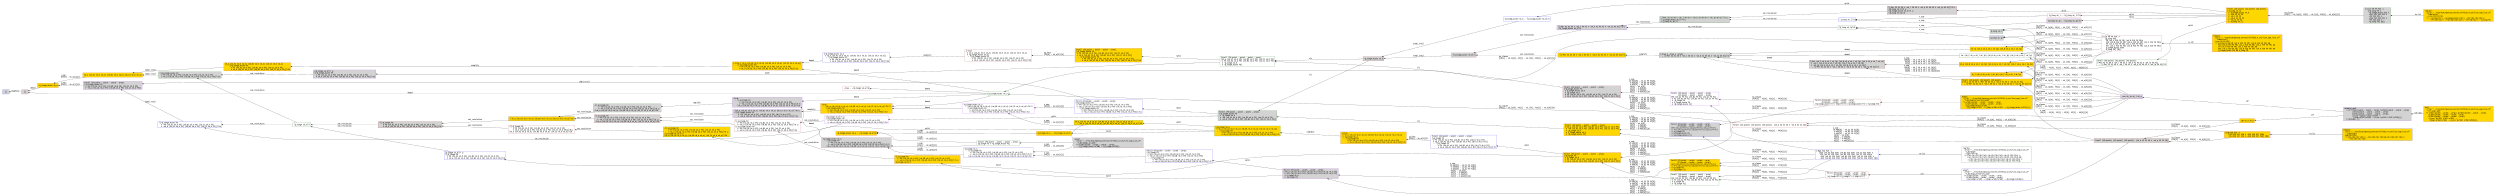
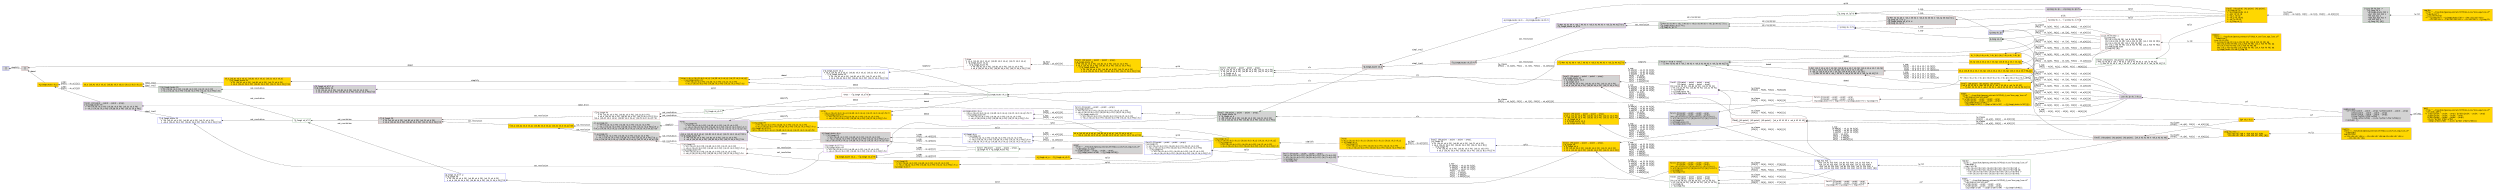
none -> (713, 112)
